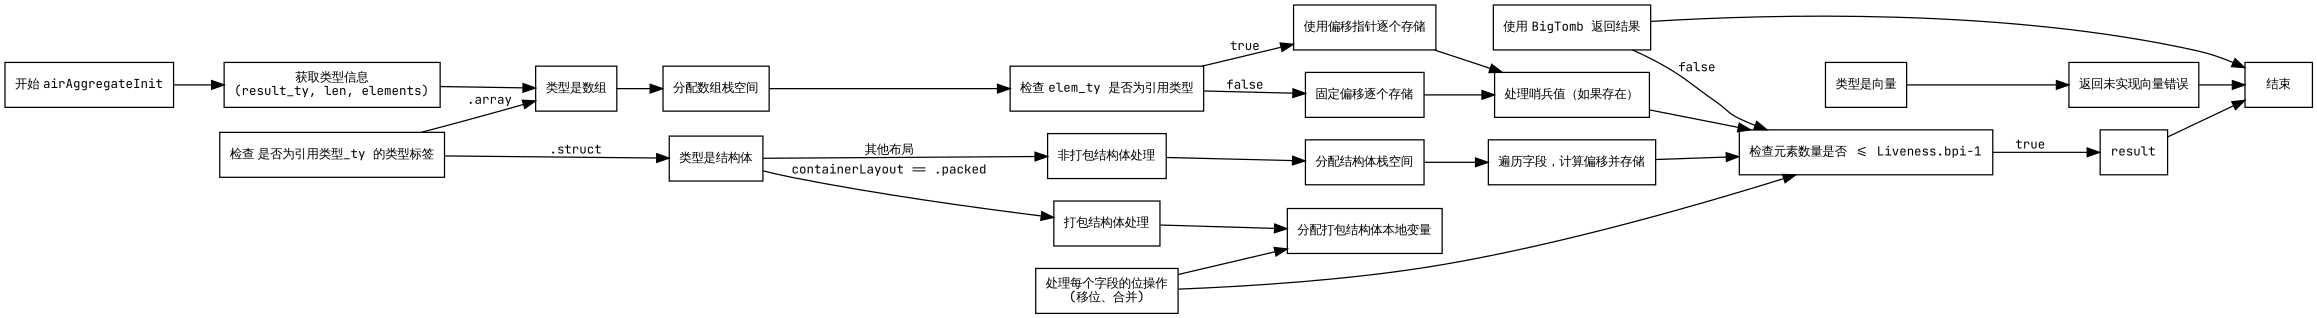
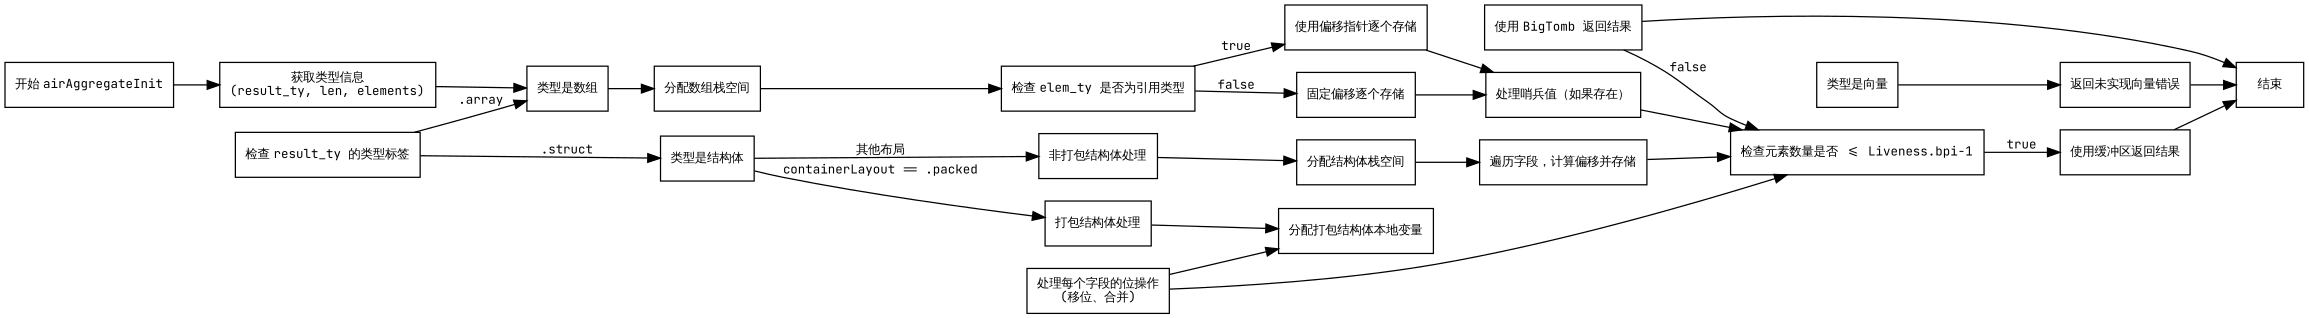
(2134, 152) -> (2125, 152)
(332, 155) -> (328, 155)
